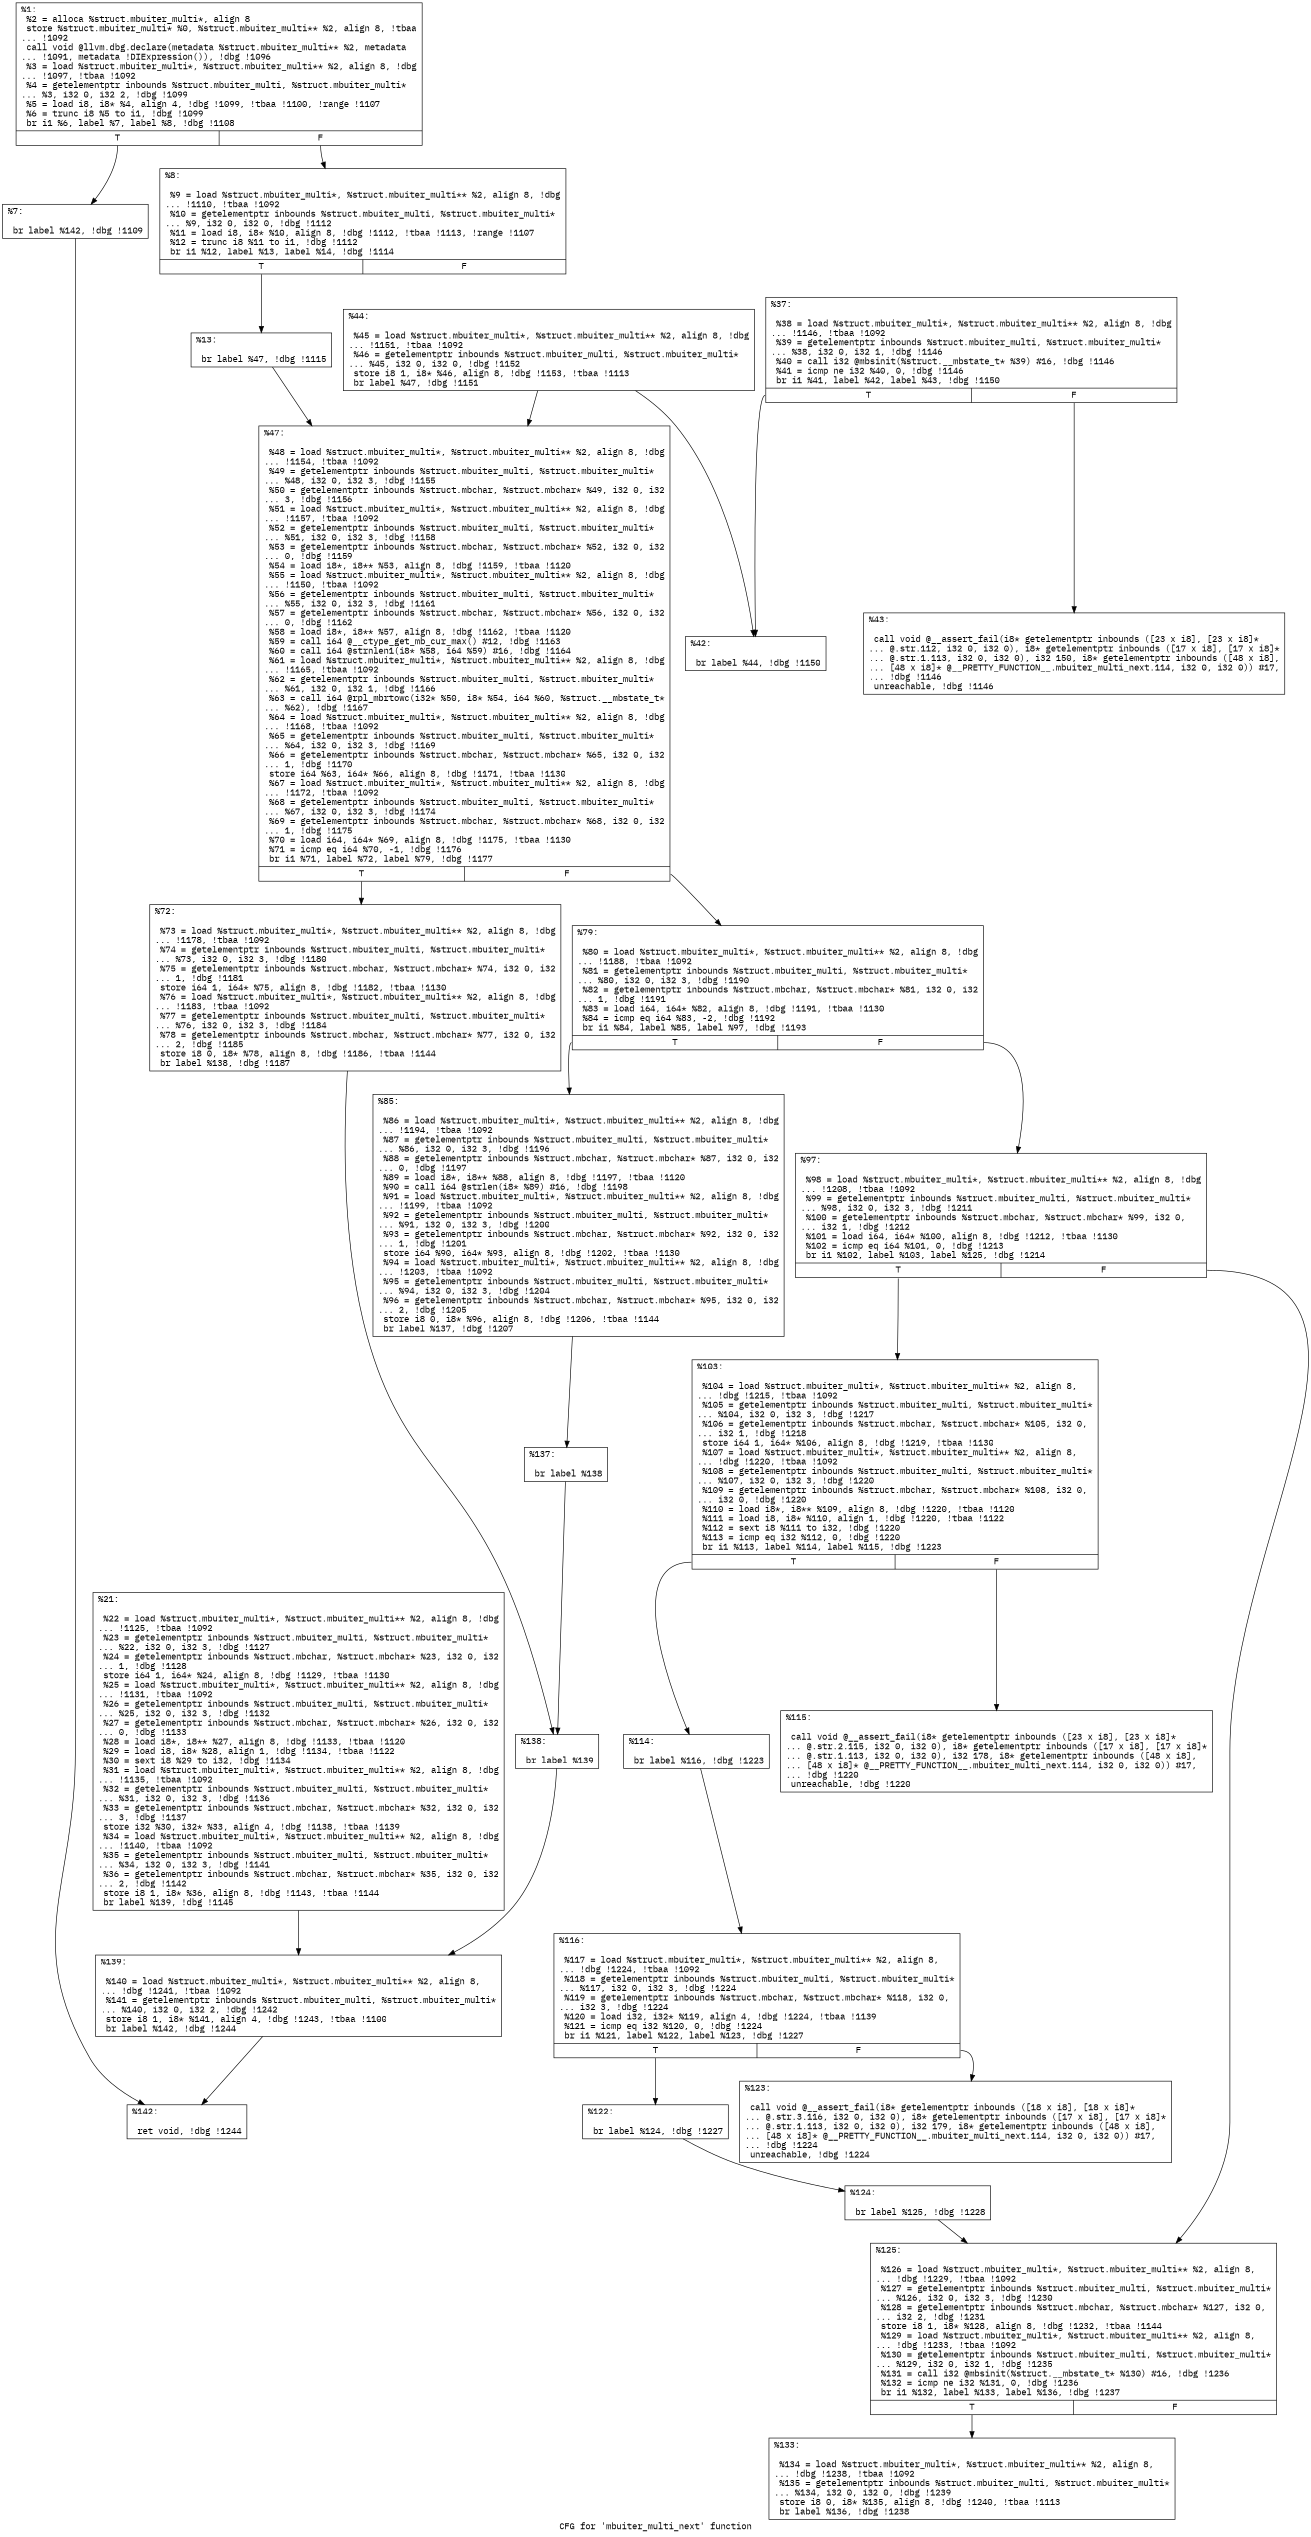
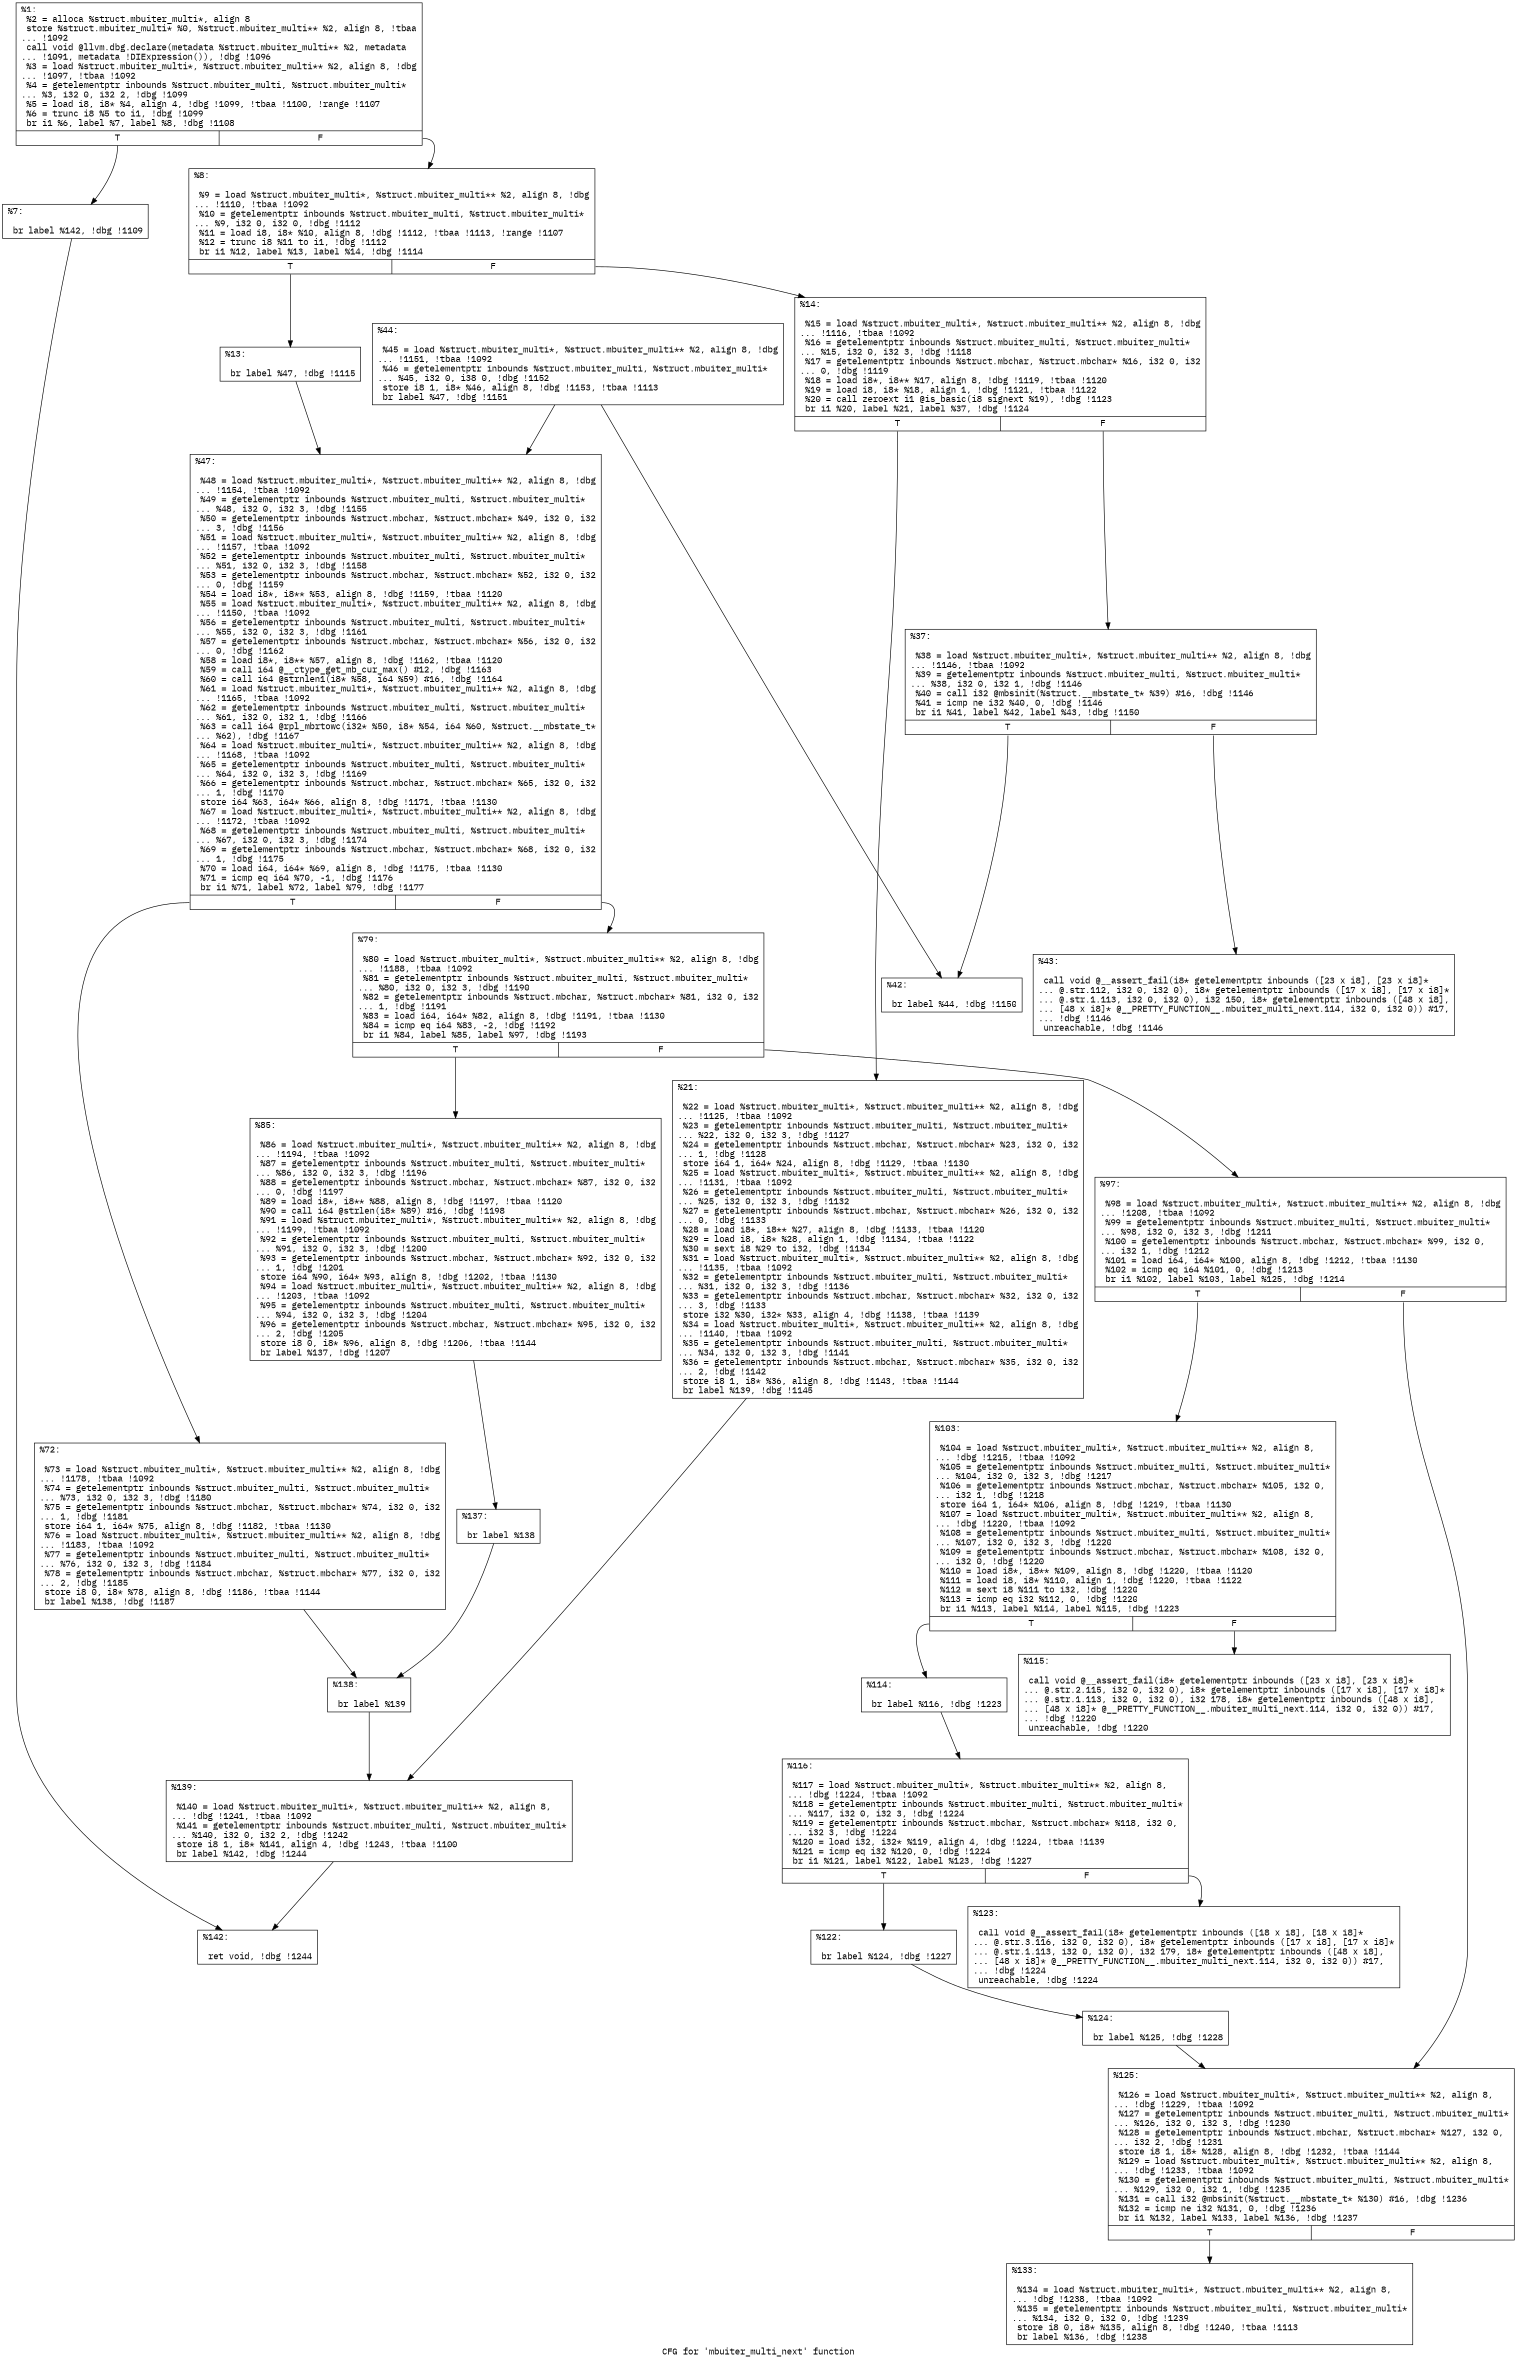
(434, 364) -> (463, 378)
none -> (1000, 364)
(143, 1818) -> (722, 1306)
